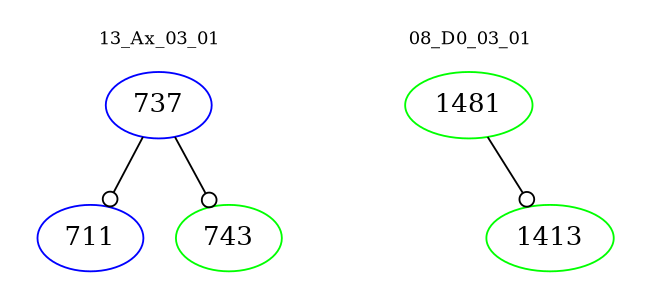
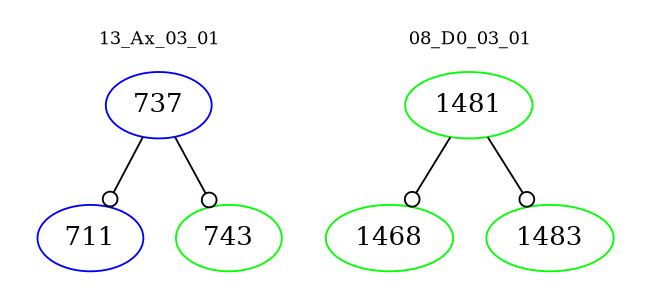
none -> (389, 238)
(550, 238) -> (550, 238)
